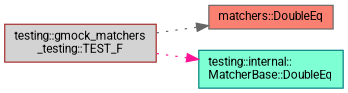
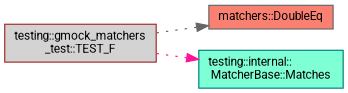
(80, 43) -> (80, 43)
(271, 69) -> (271, 69)
